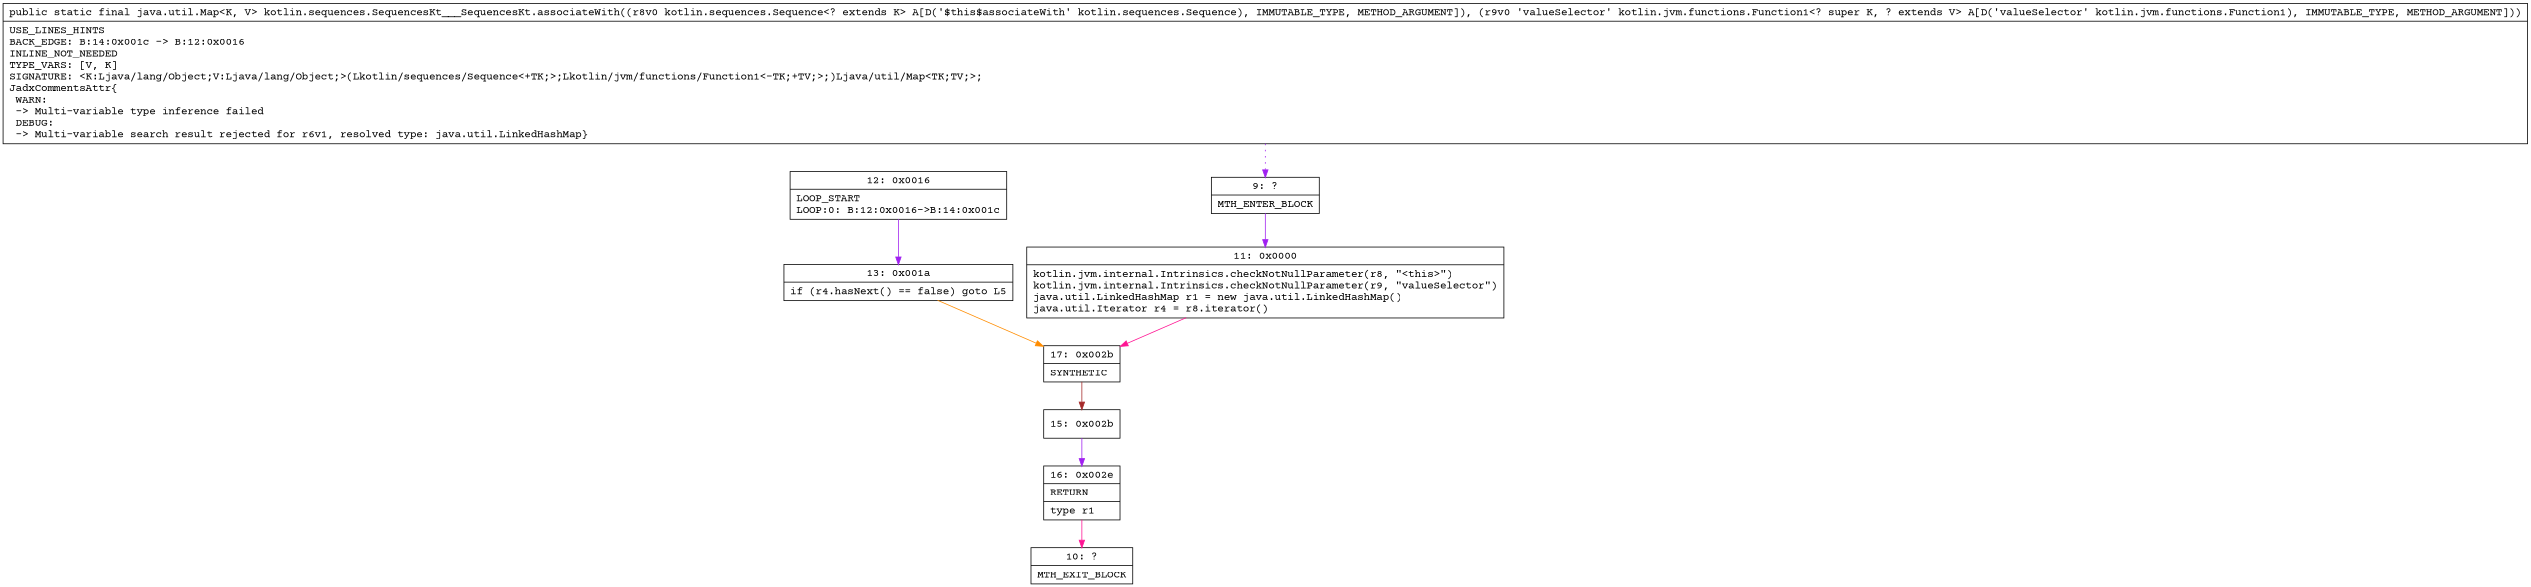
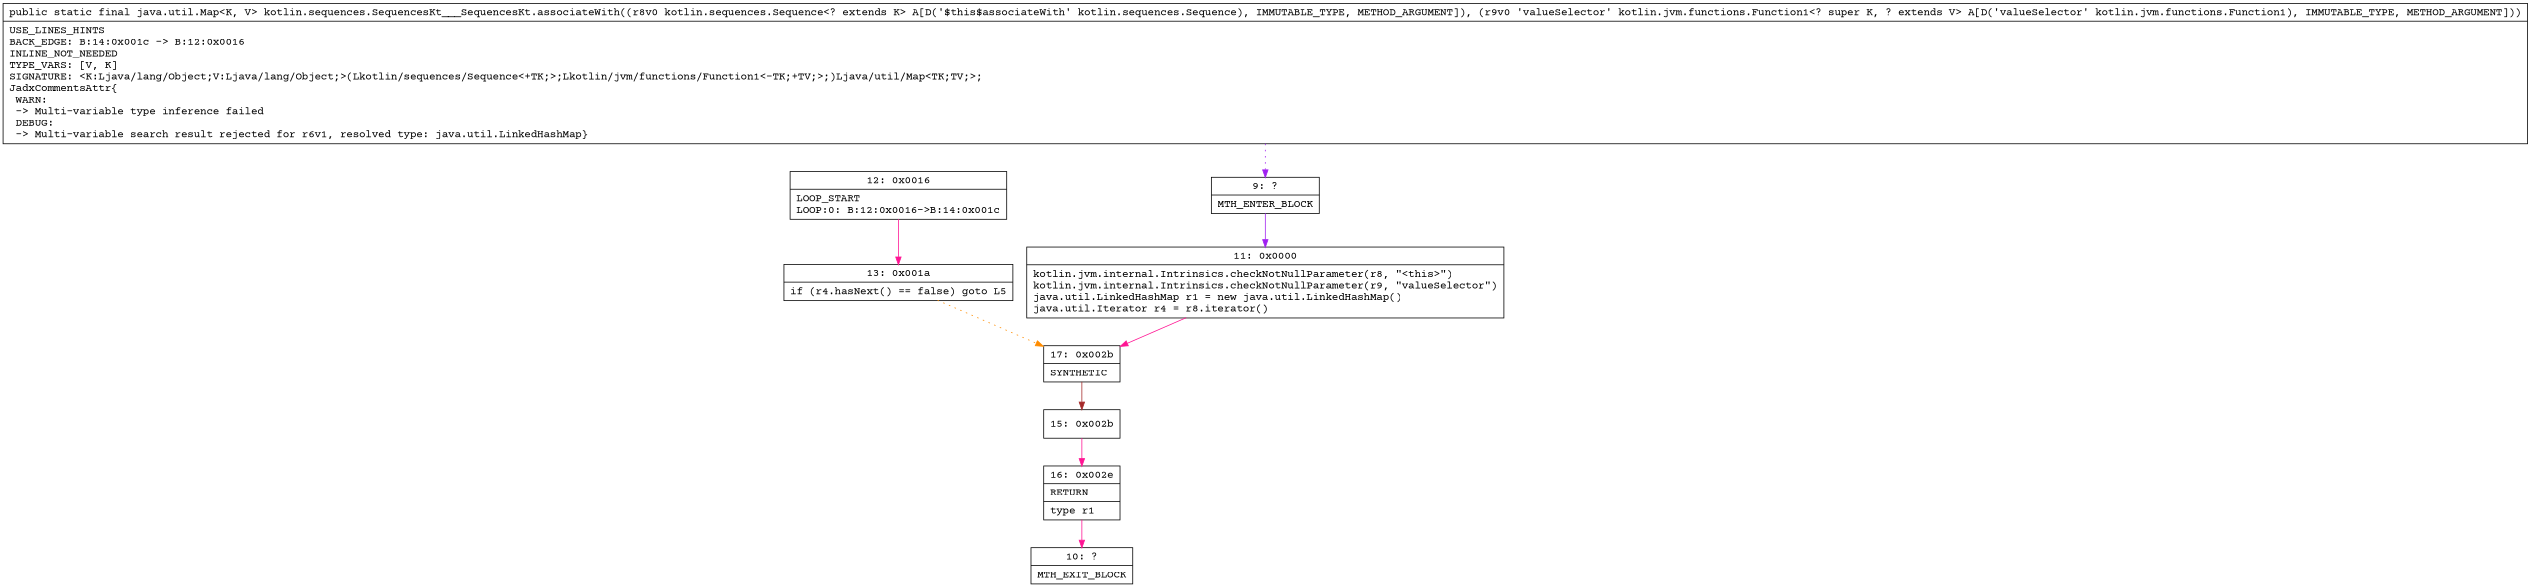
(898, 238) -> (898, 238)
(987, 322) -> (987, 322)
(1082, 448) -> (1082, 448)
